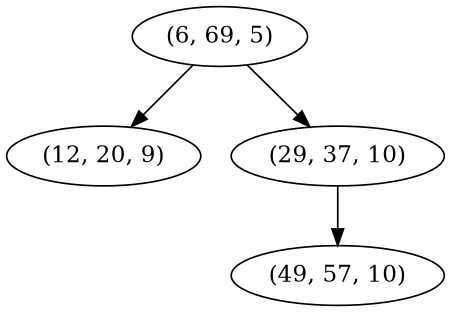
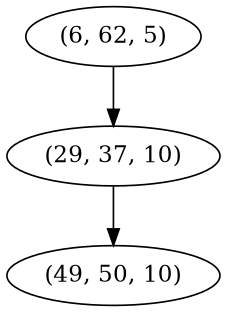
(220, 37) -> (113, 37)
(104, 156) -> none
(338, 276) -> (113, 276)
